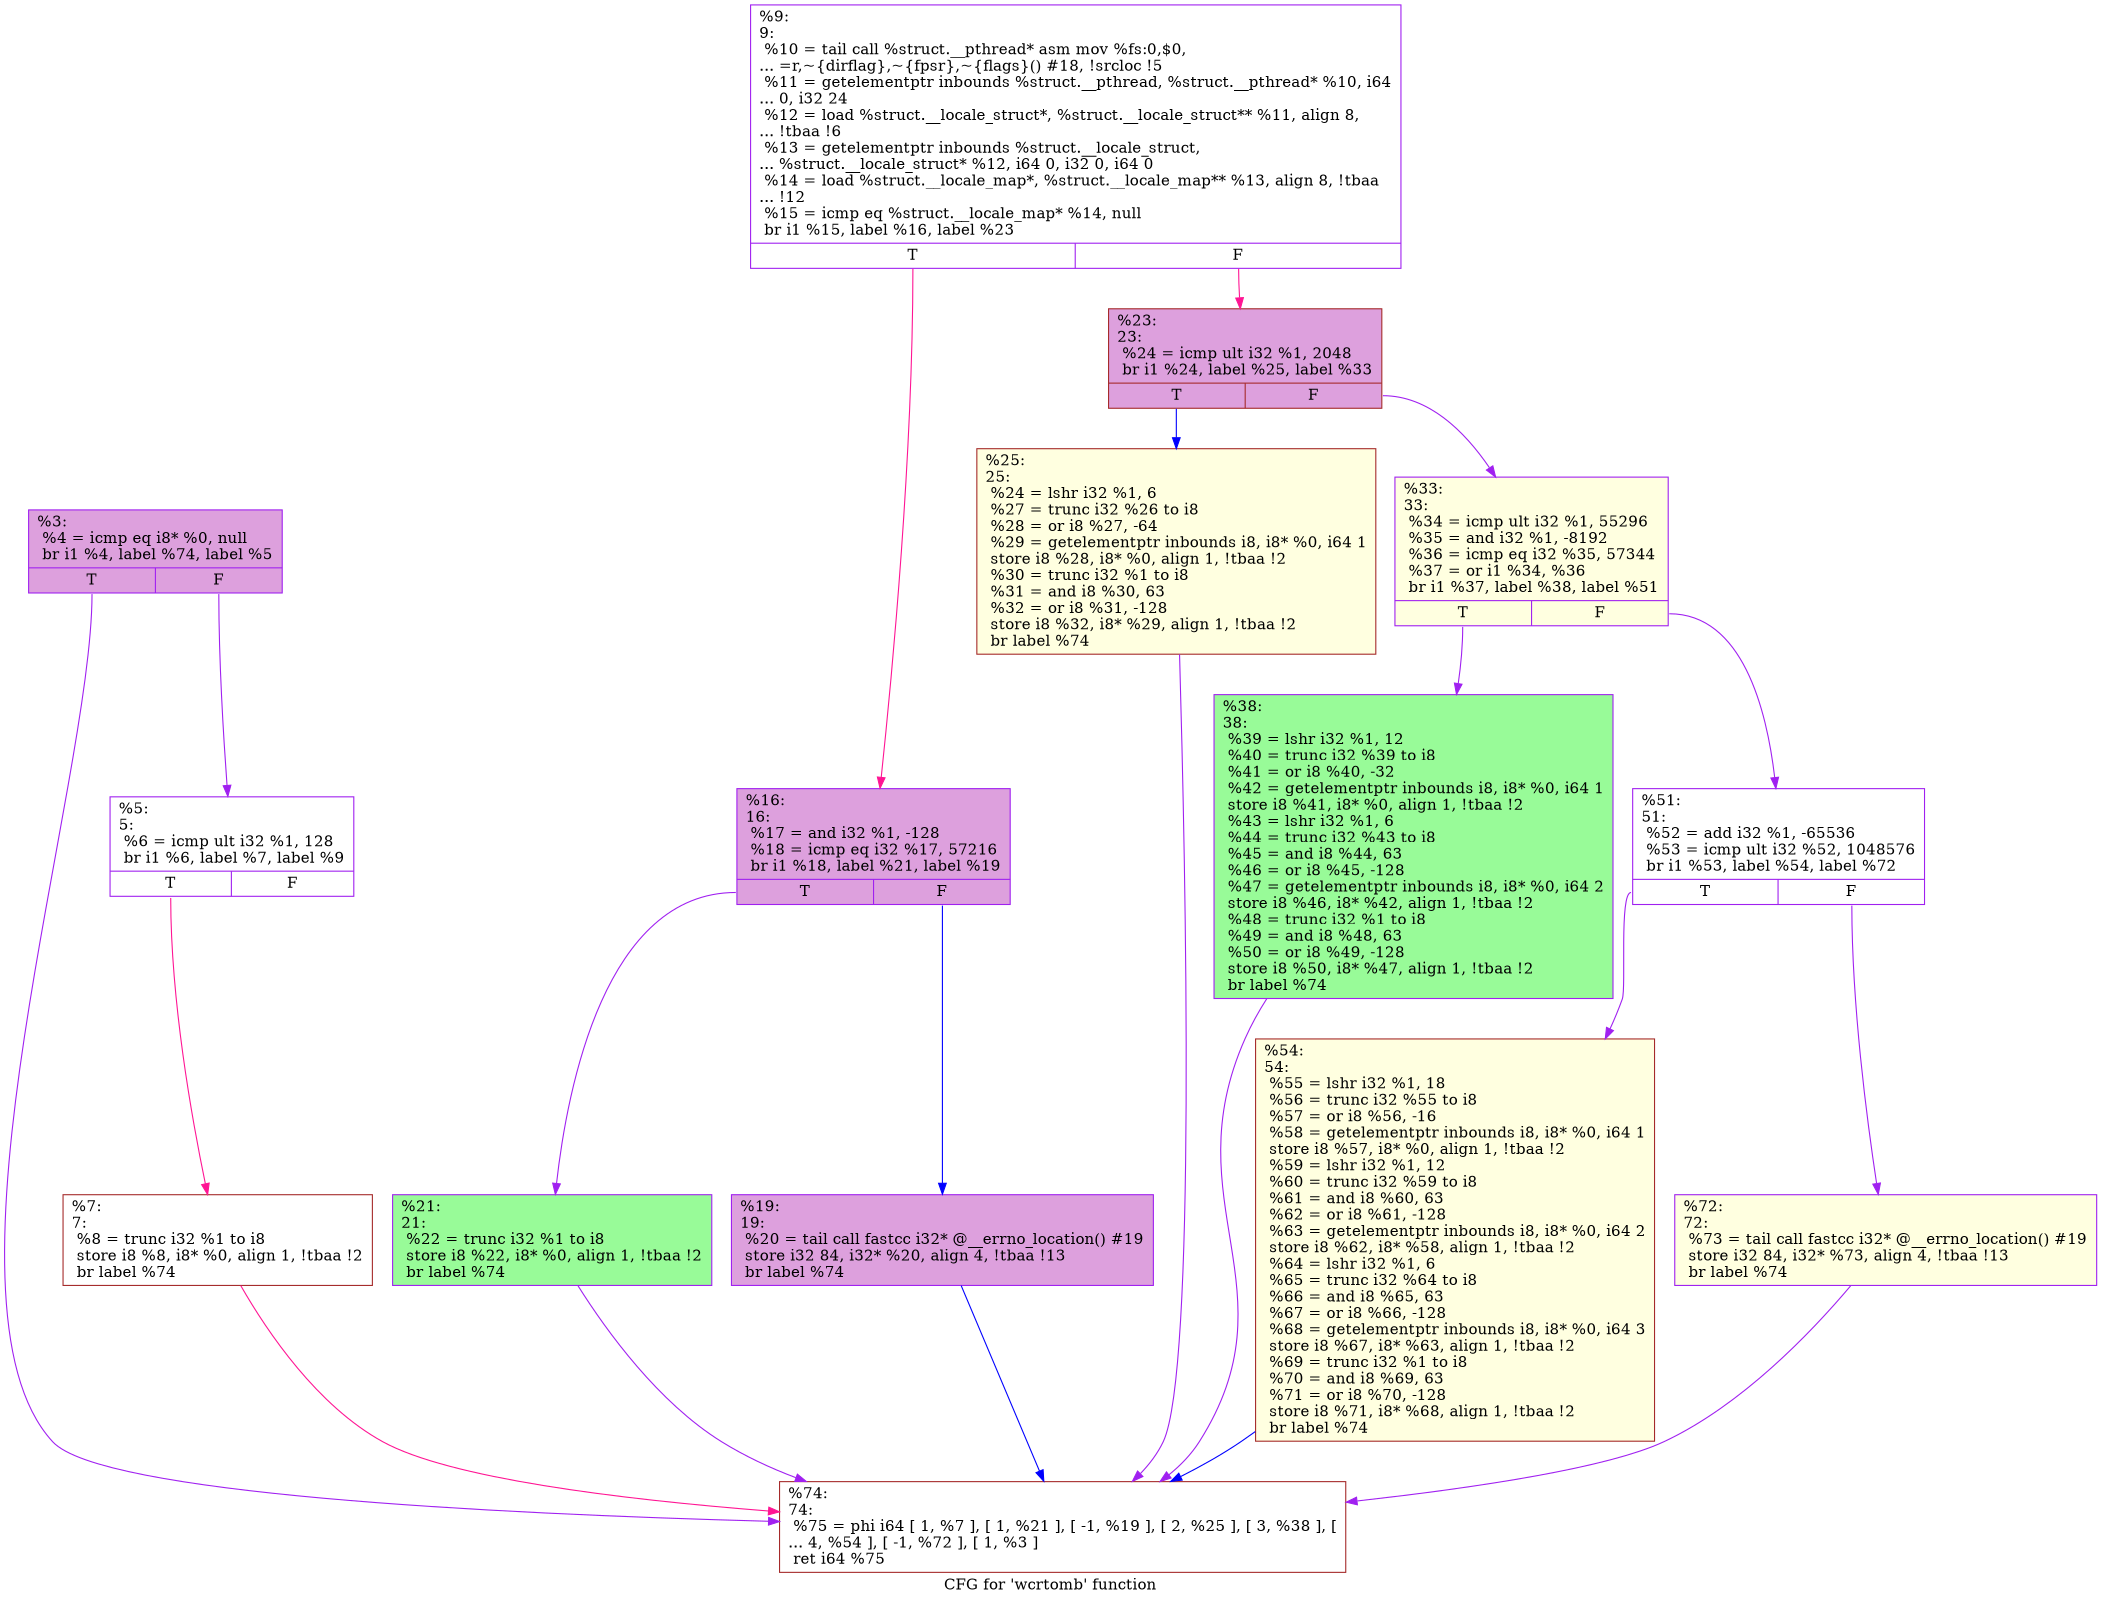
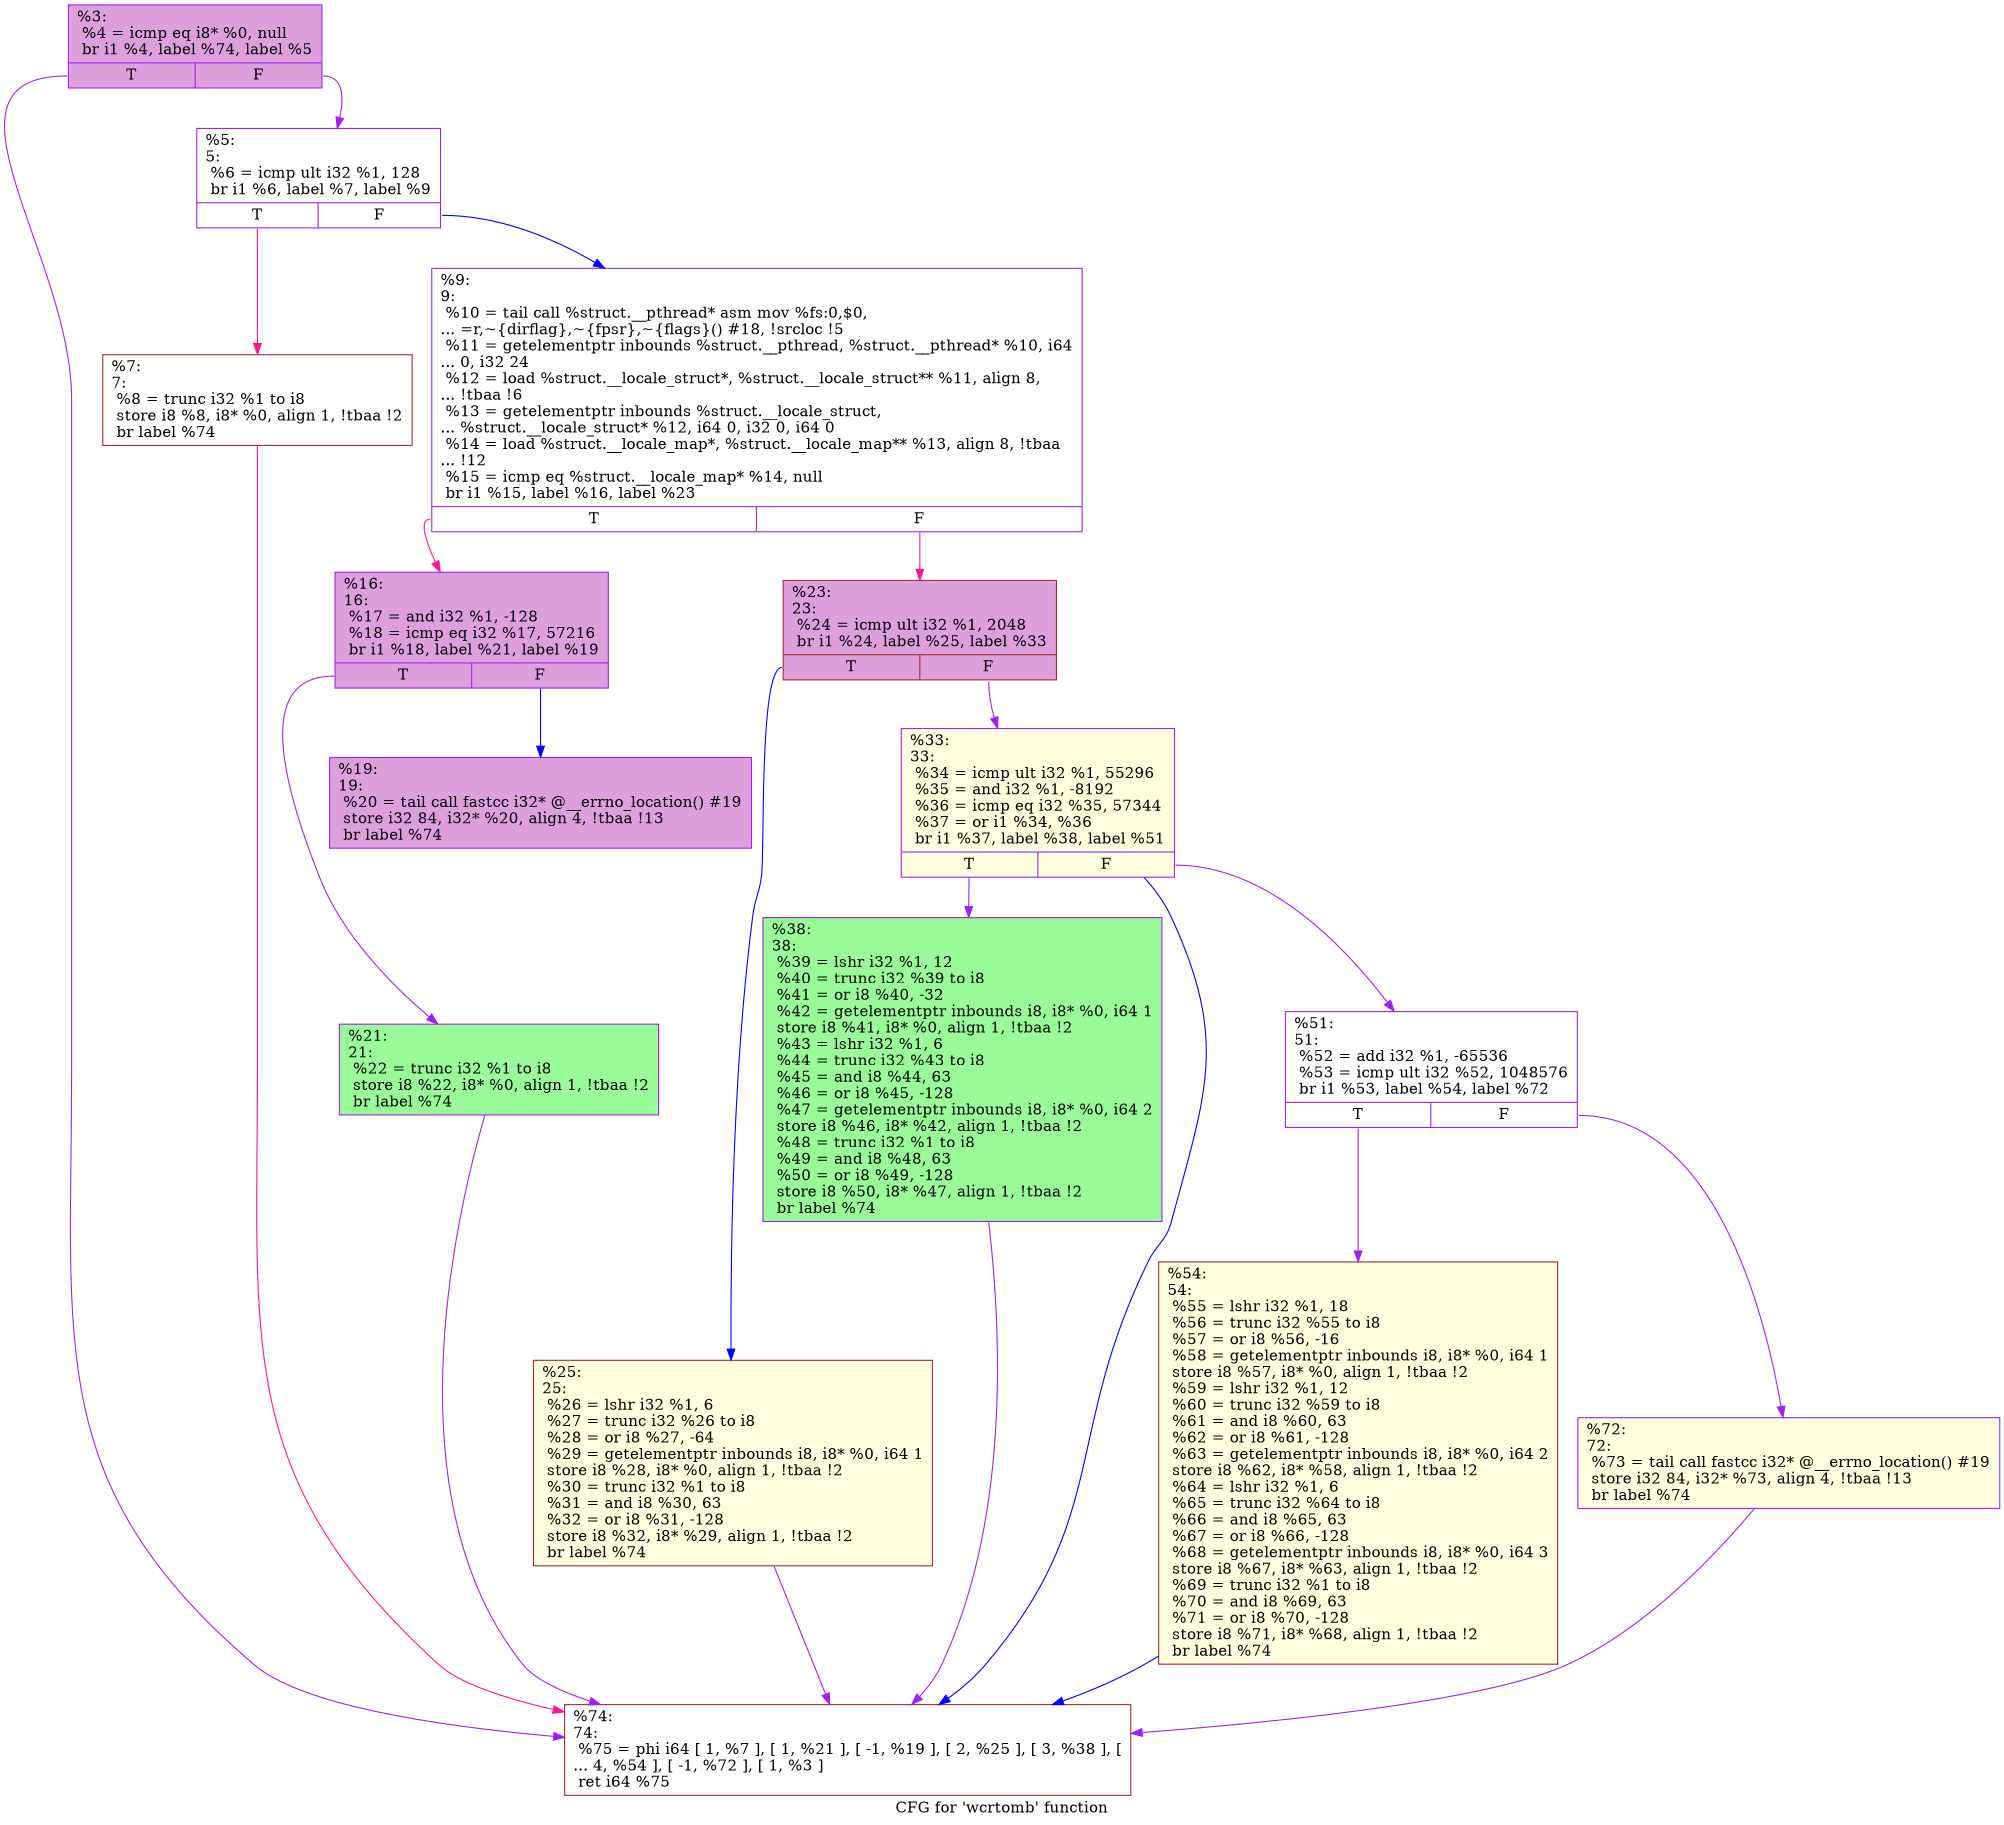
none -> (522, 229)
(1071, 494) -> (628, 1405)
(1000, 1378) -> (1132, 1298)
